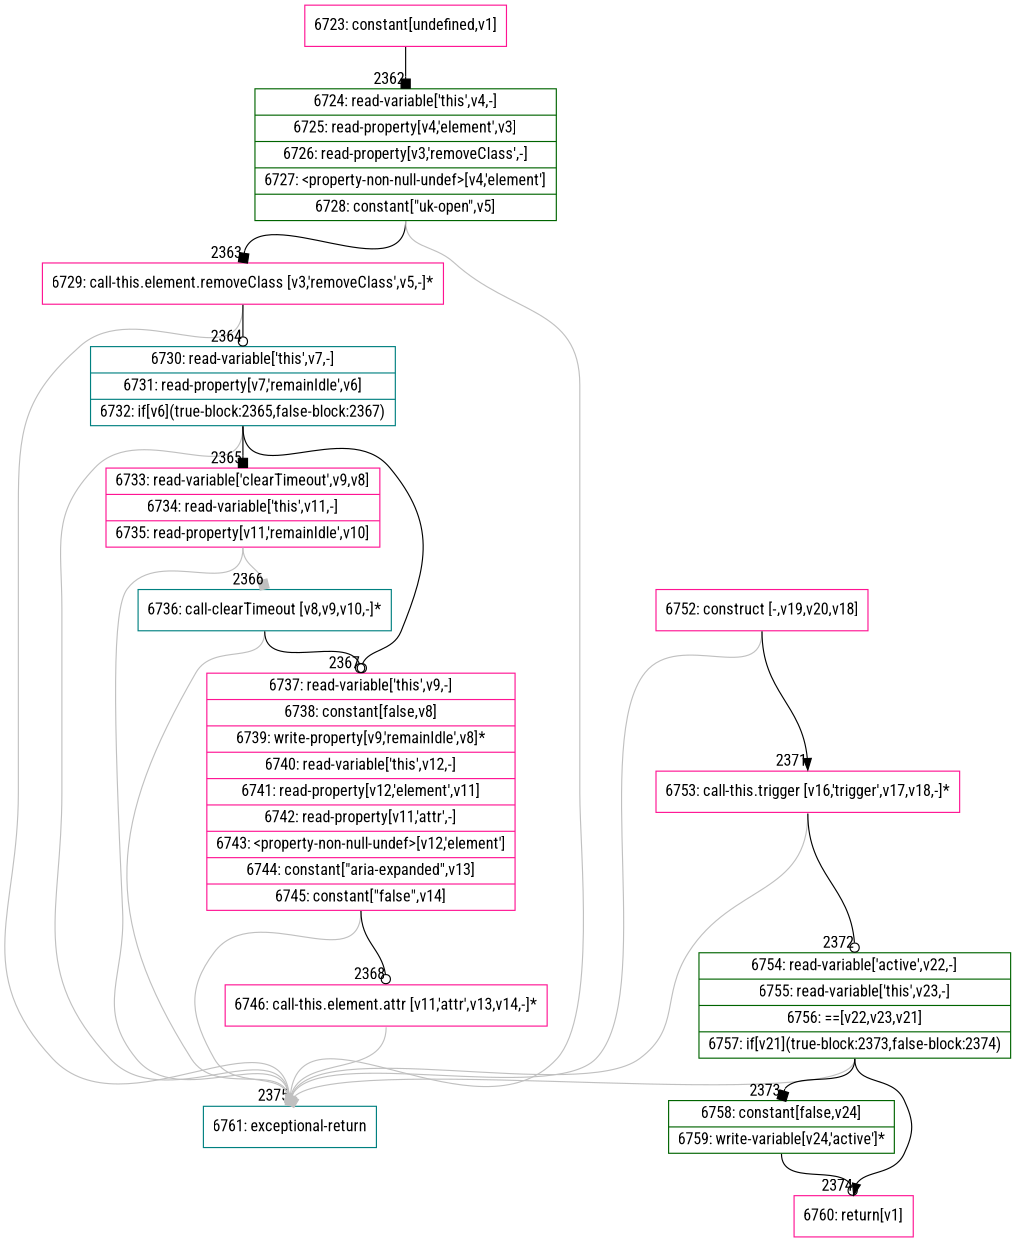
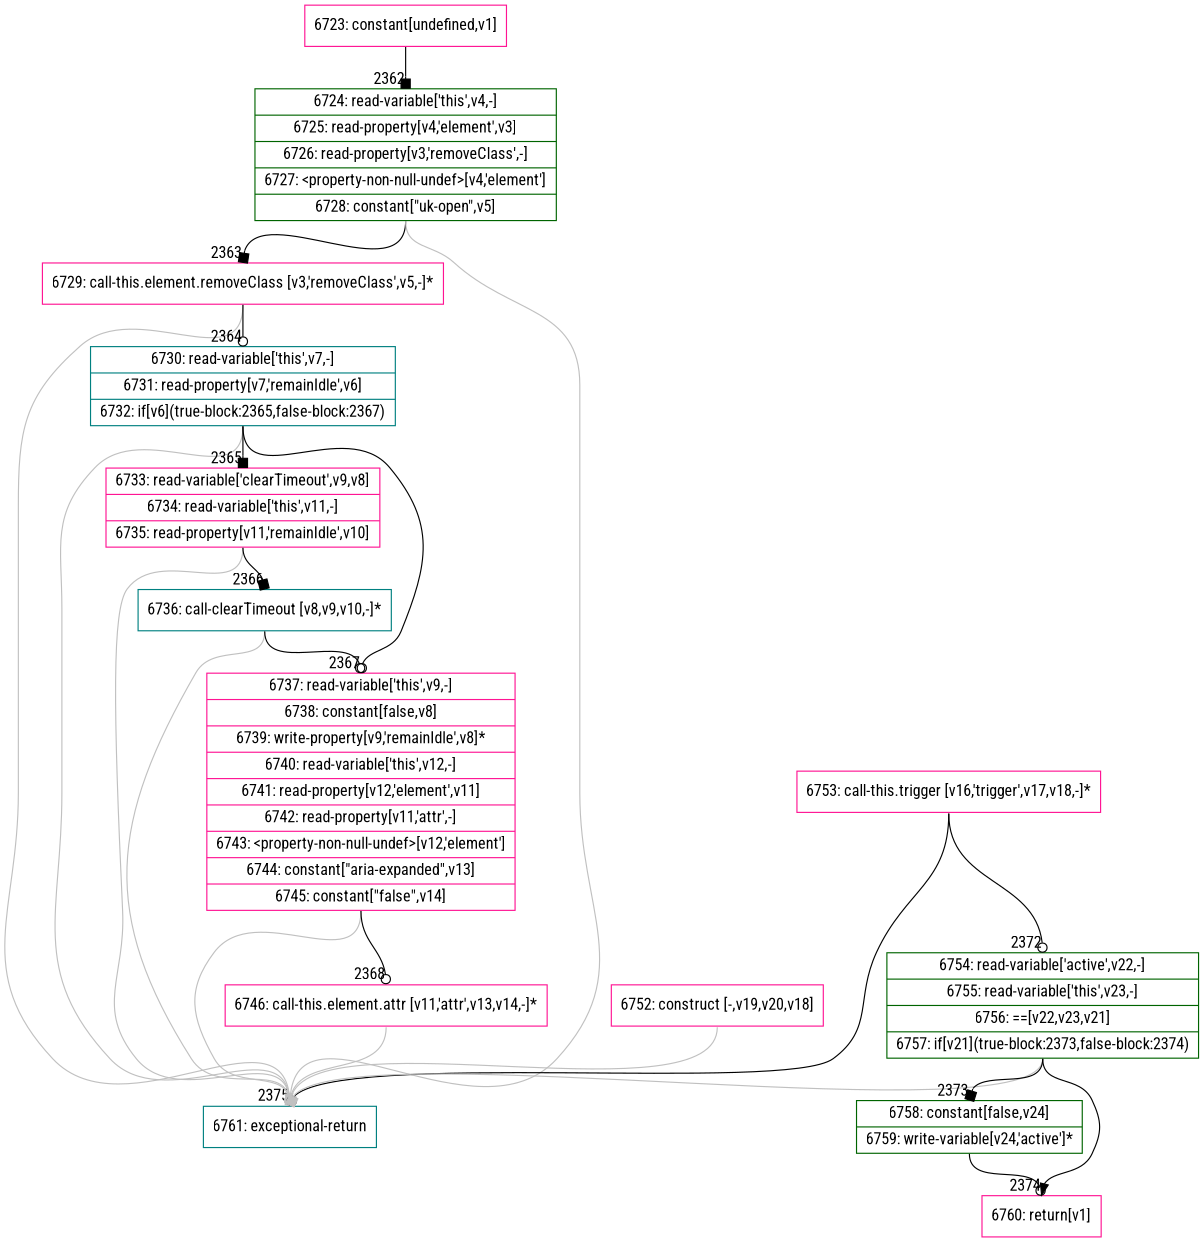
(250, 564) -> (250, 564)
(782, 696) -> none
(617, 1067) -> (701, 1073)
